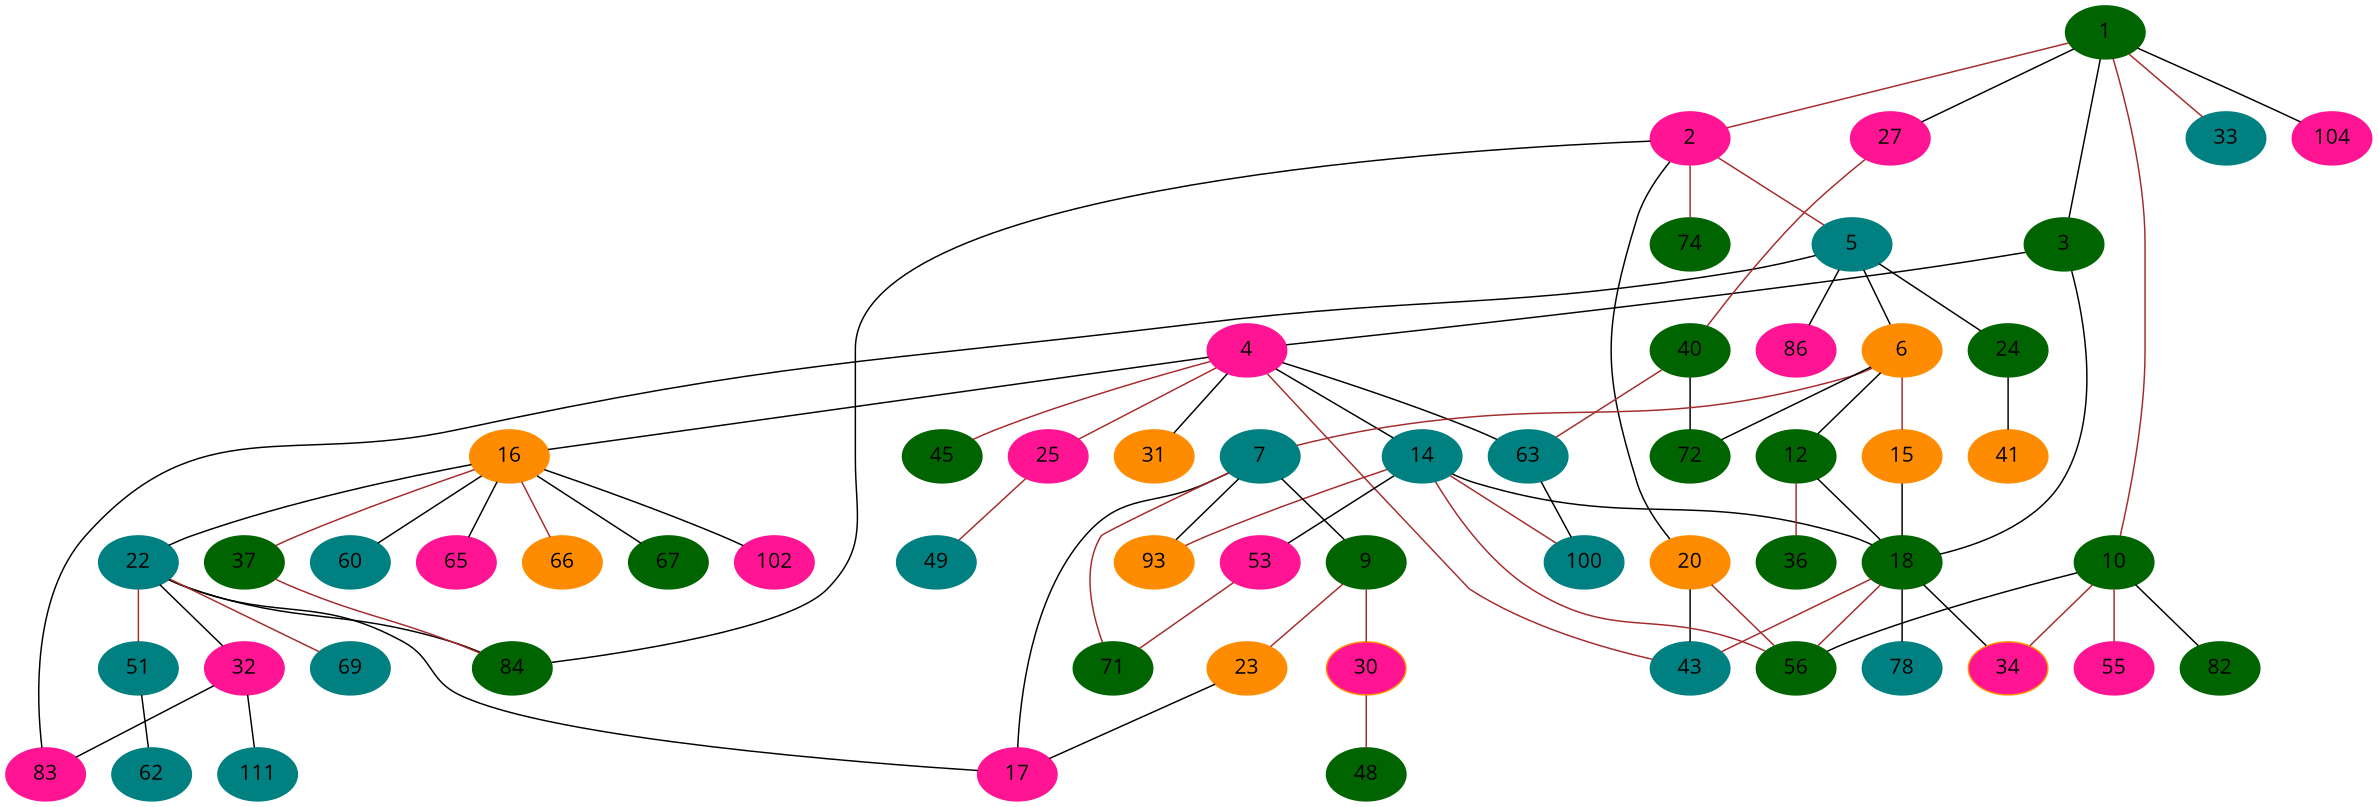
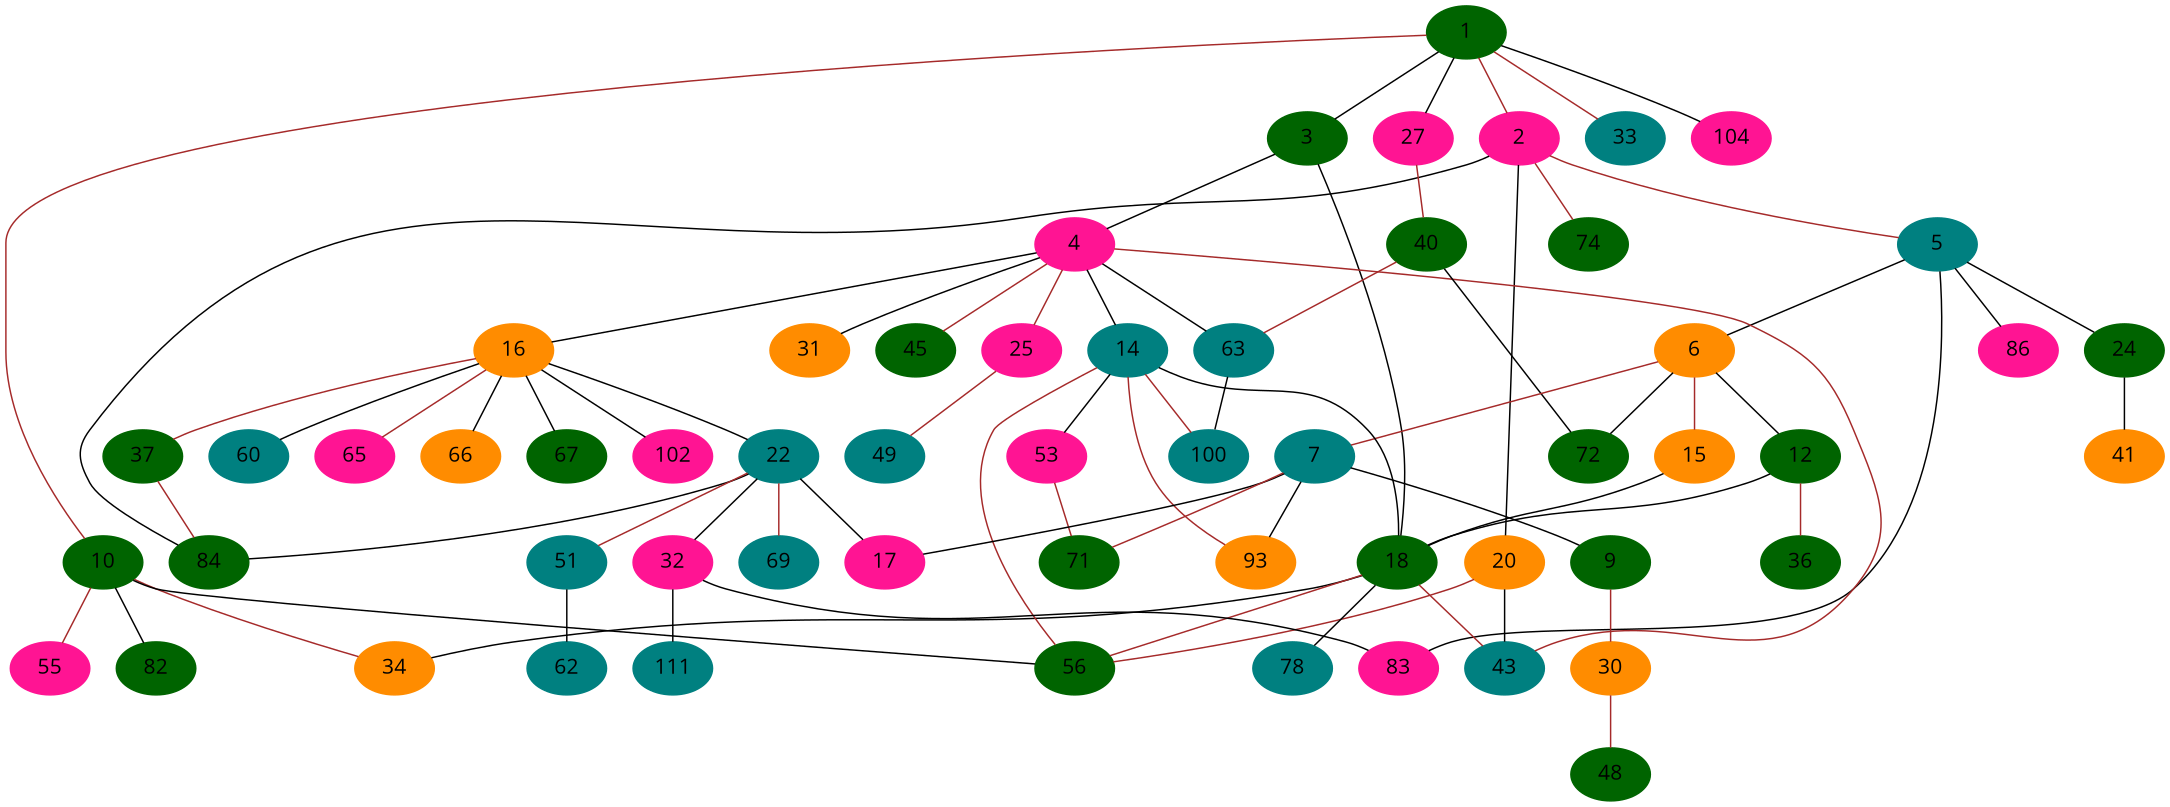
(483, 509) -> (434, 403)
(536, 509) -> (487, 403)
(1247, 668) -> none
(1366, 668) -> (1611, 668)
(2008, 668) -> (395, 668)
